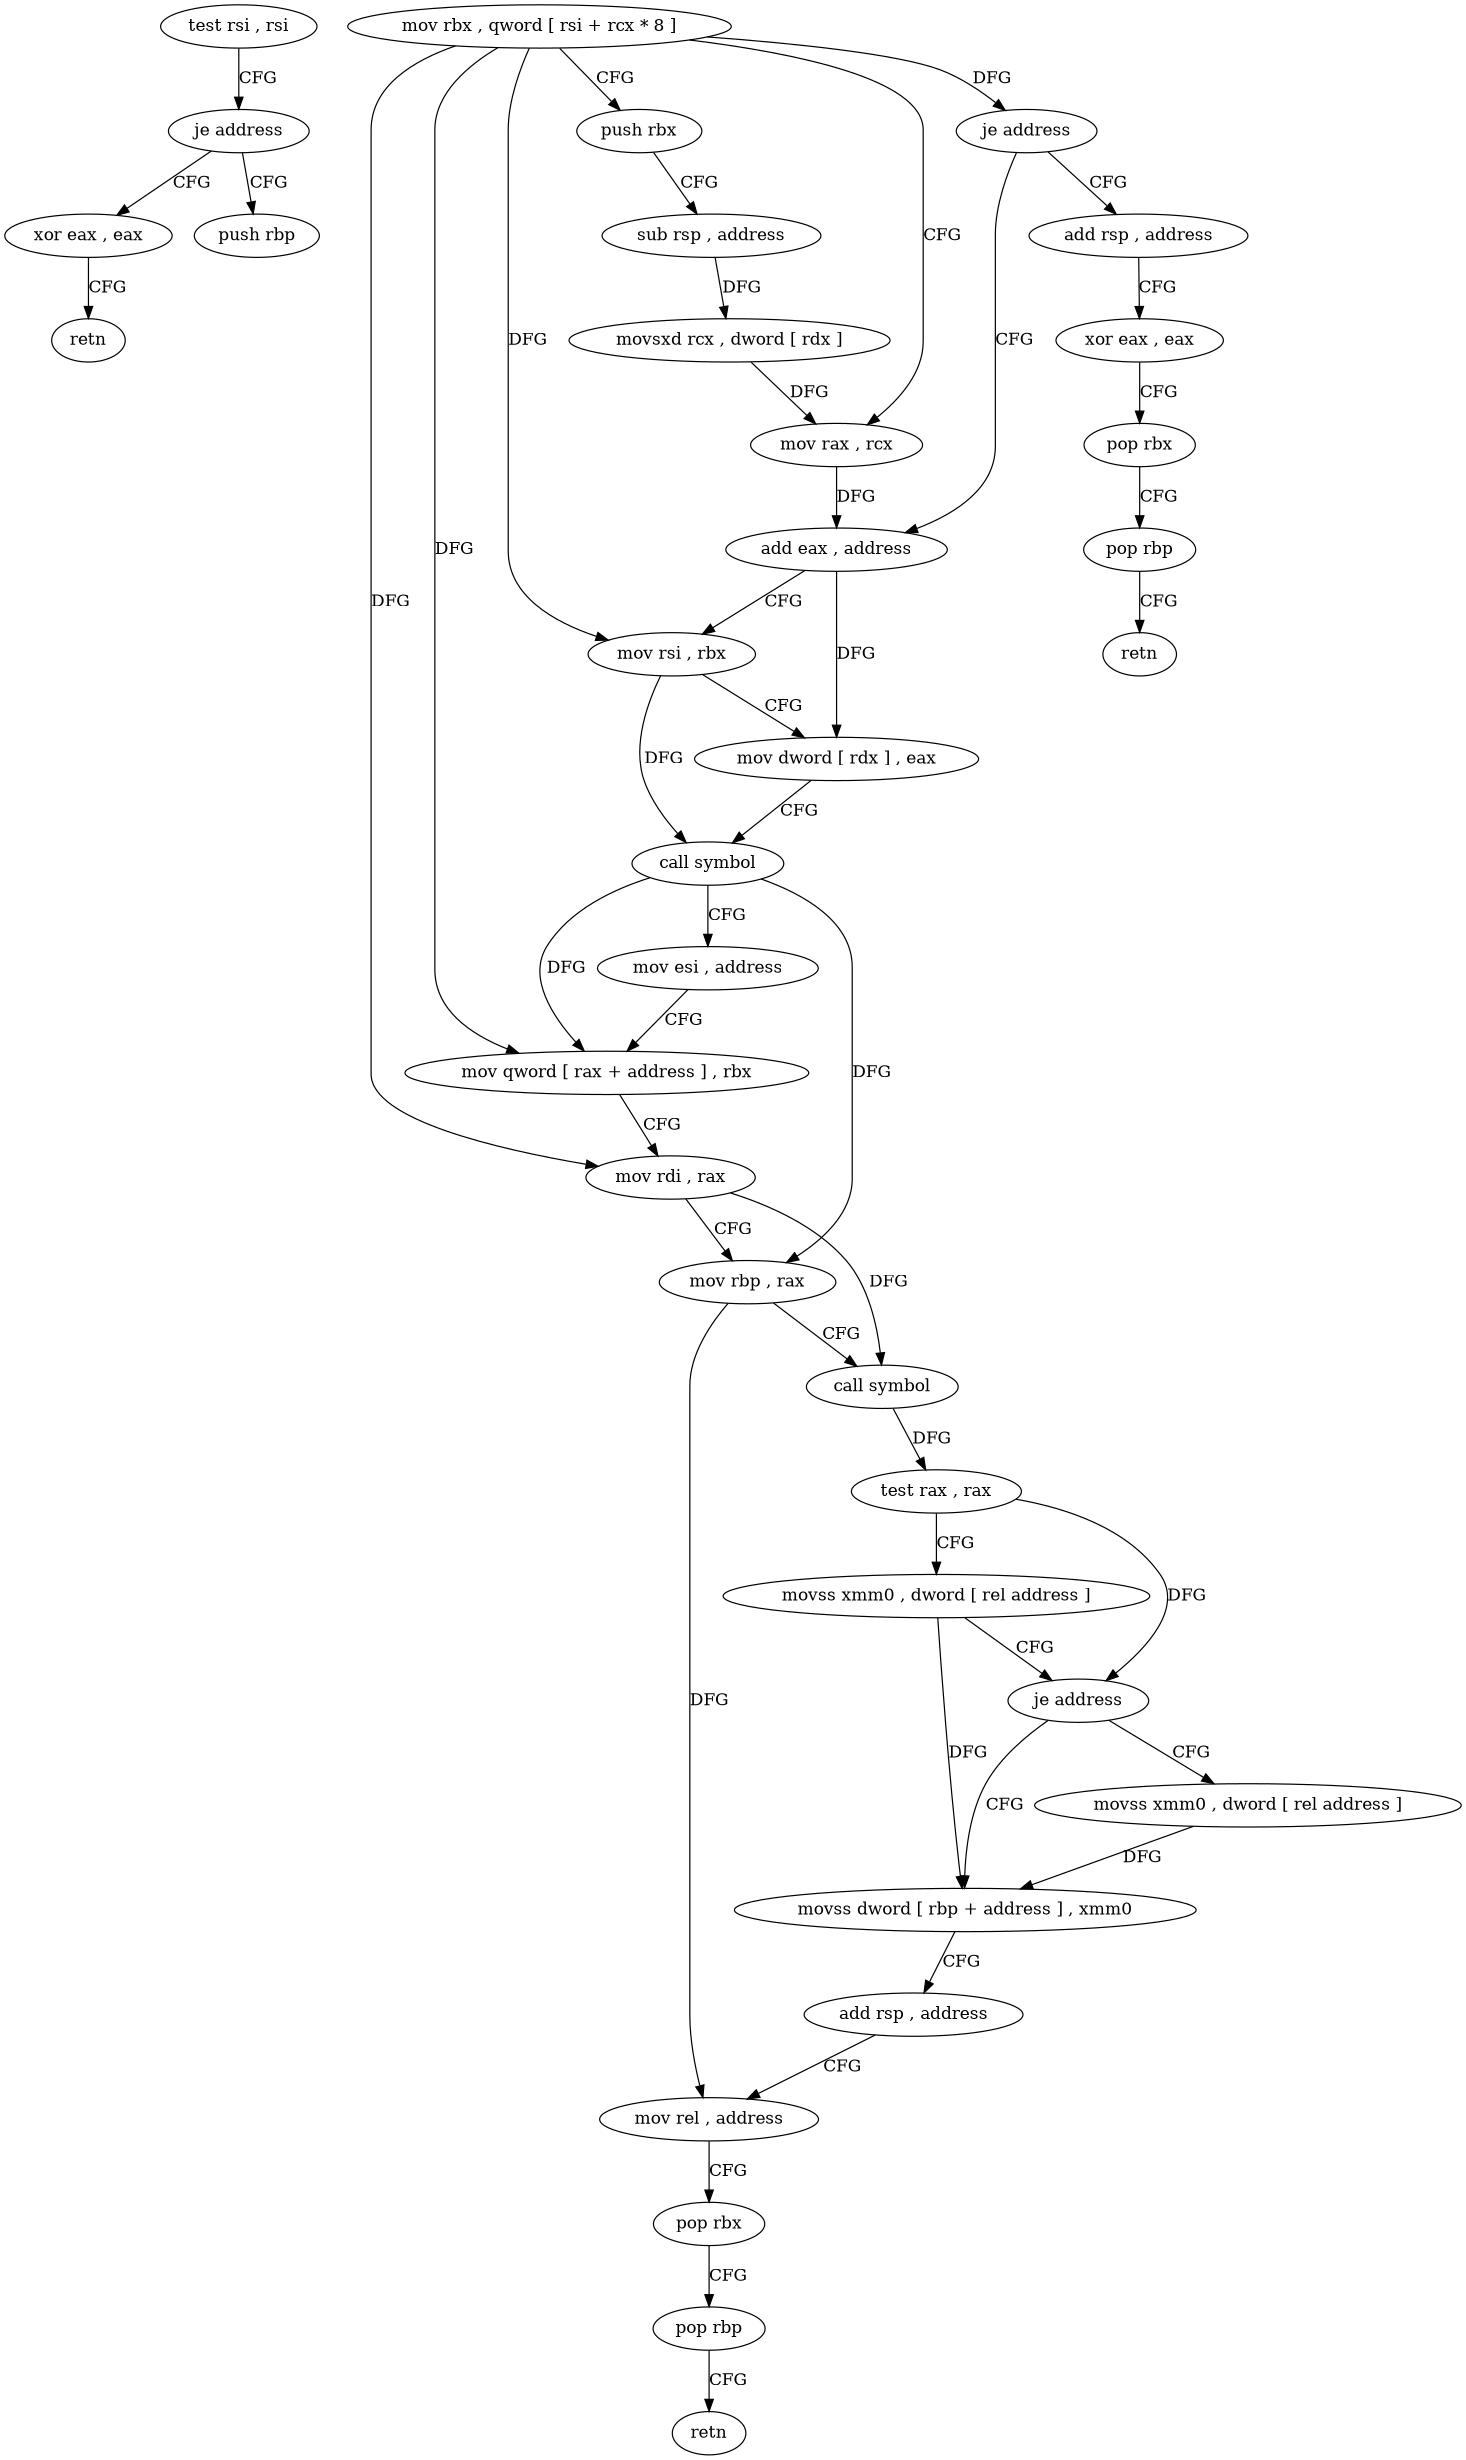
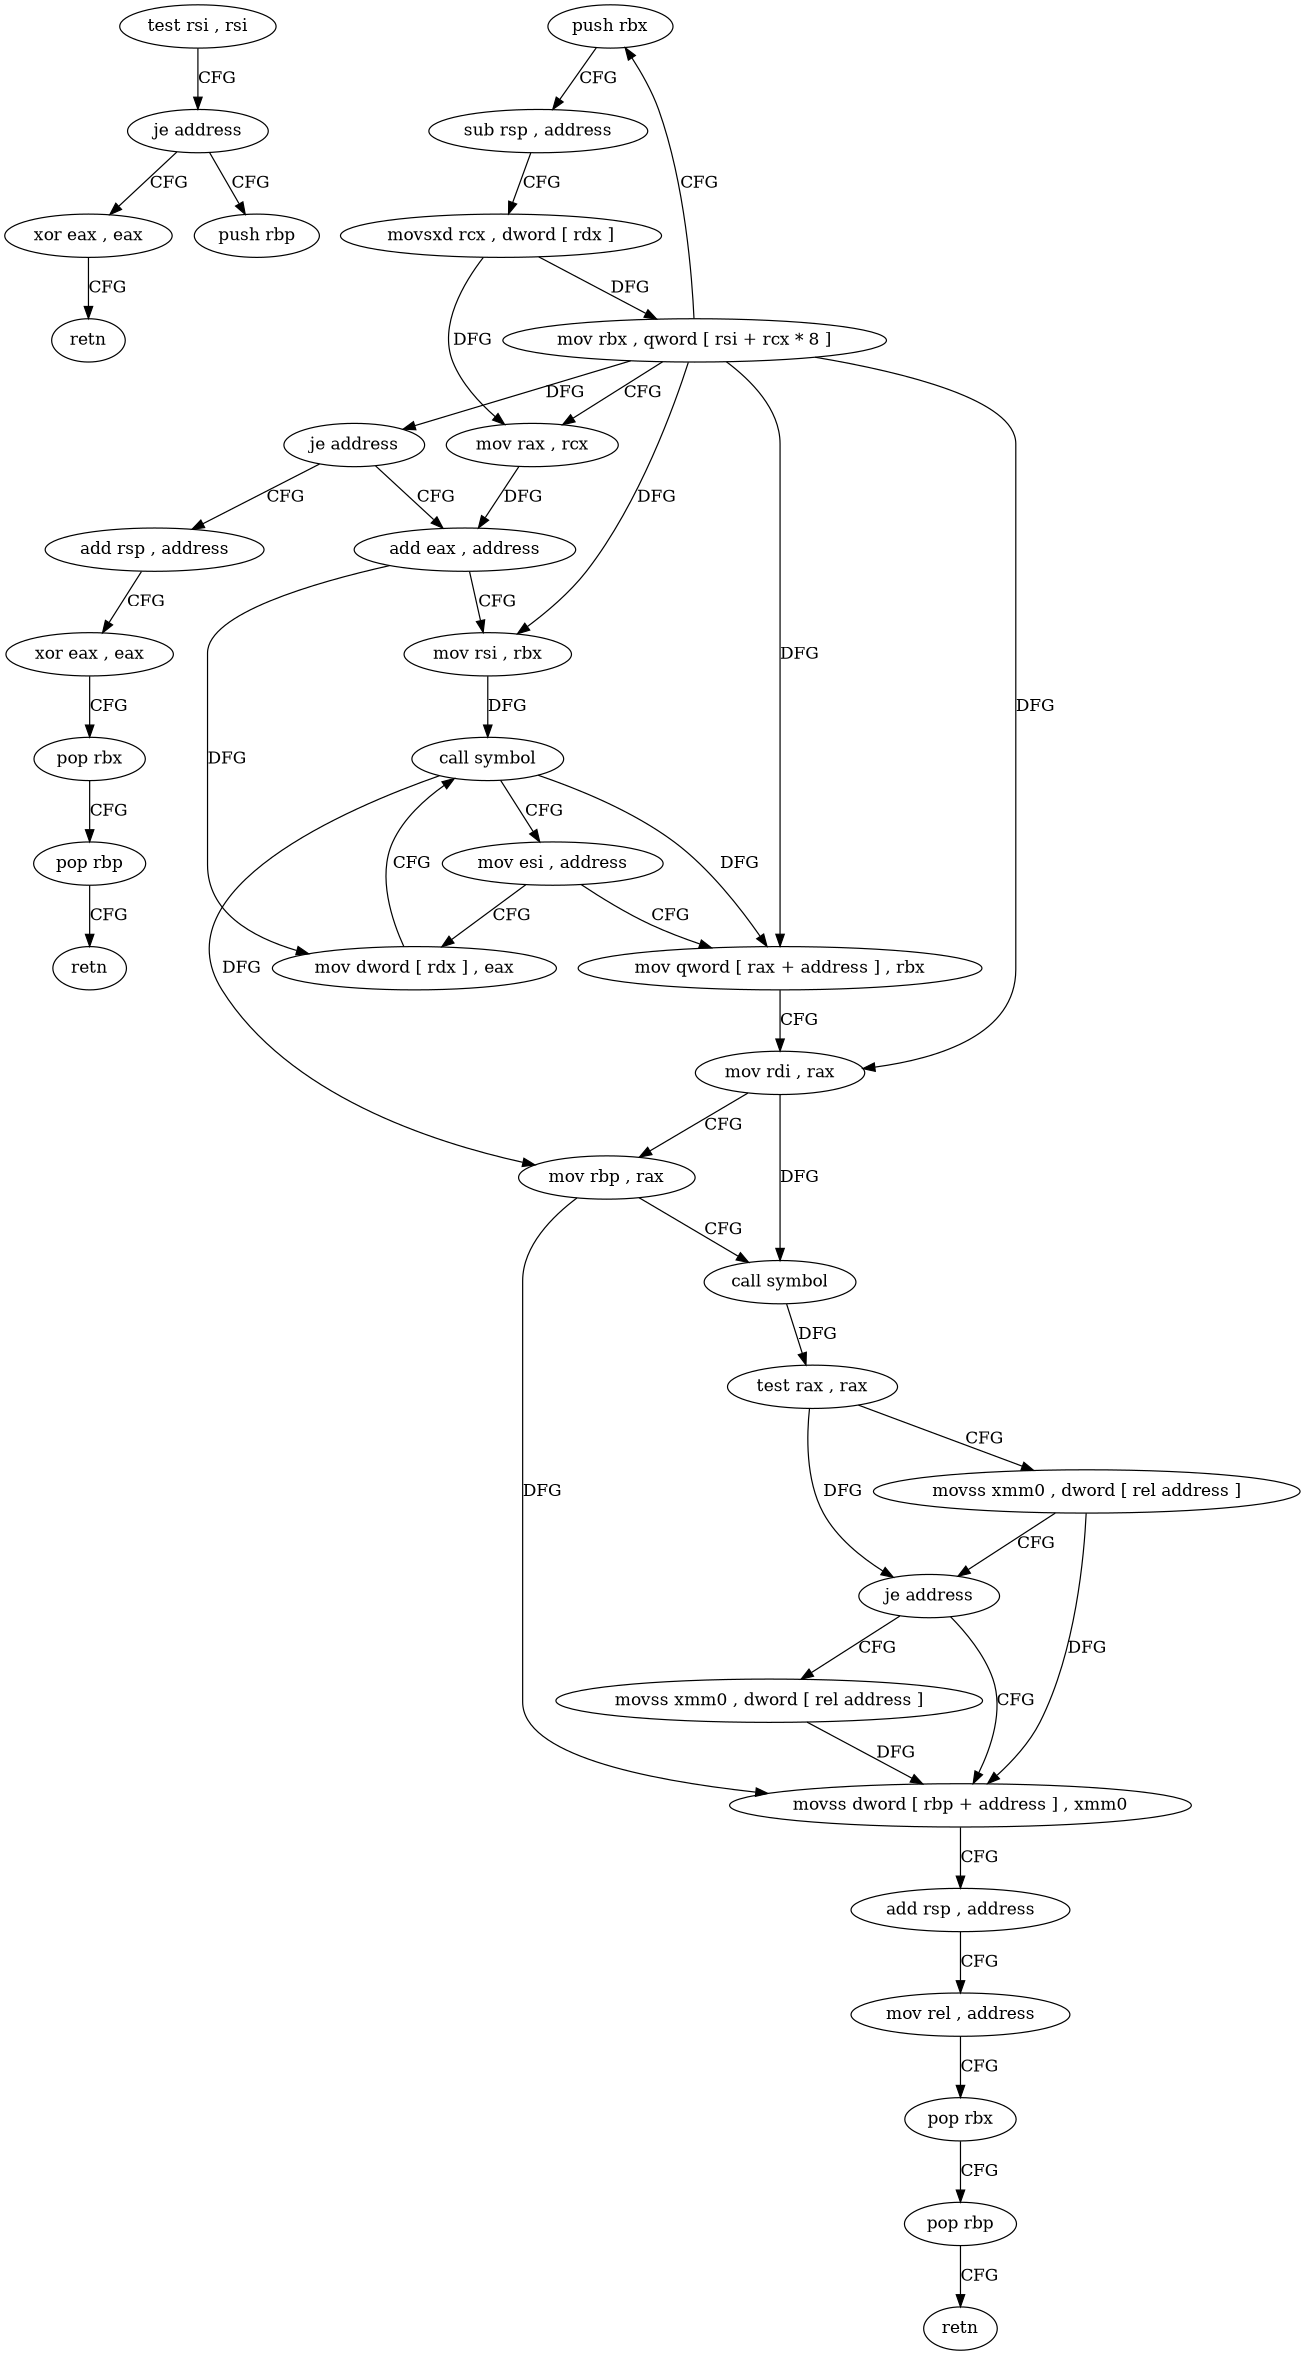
none -> (592, 285)
(742, 288) -> (542, 183)
(748, 703) -> (489, 912)
(690, 1690) -> (523, 1572)
